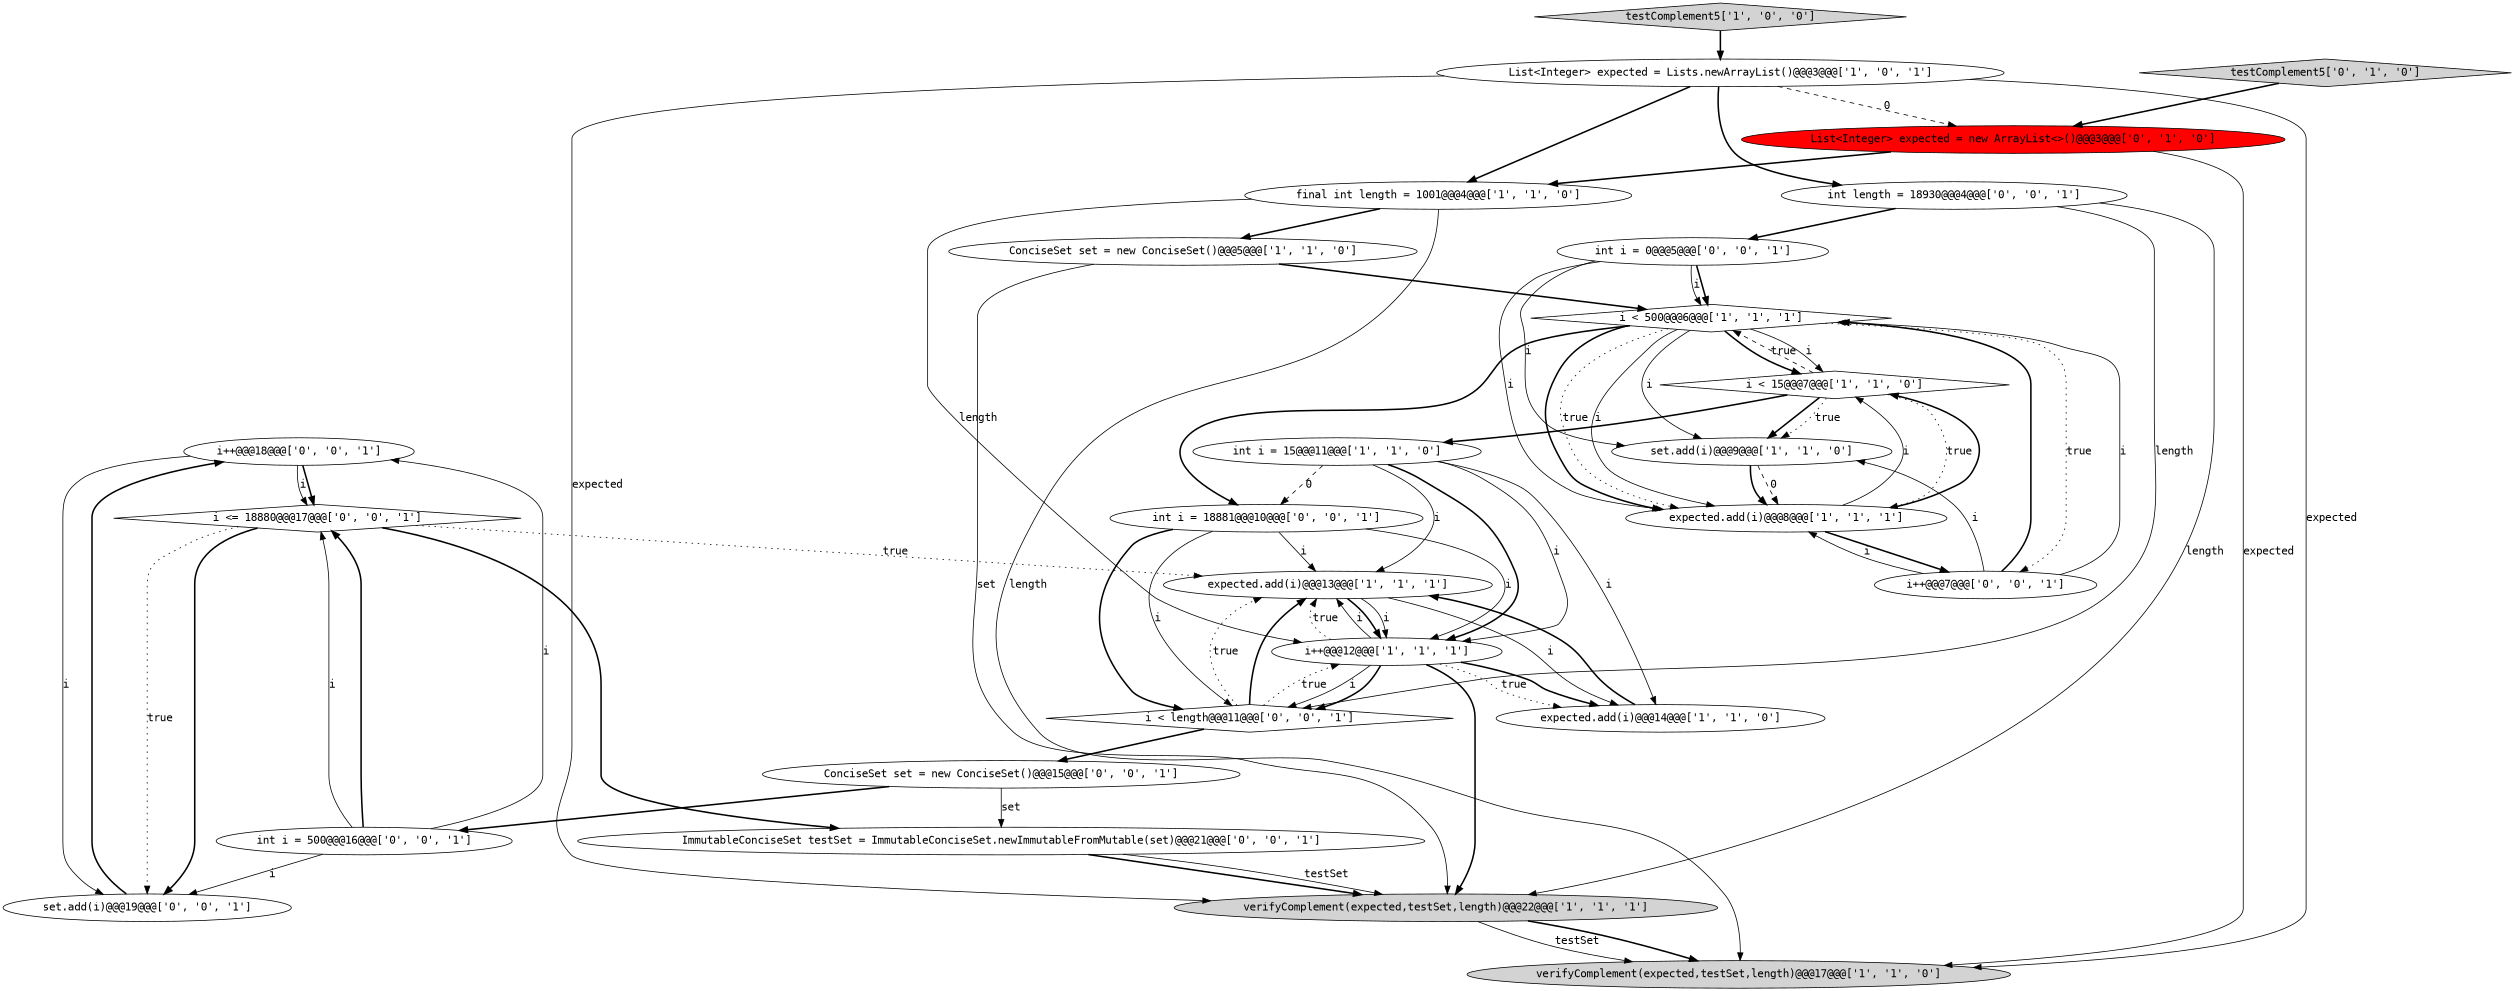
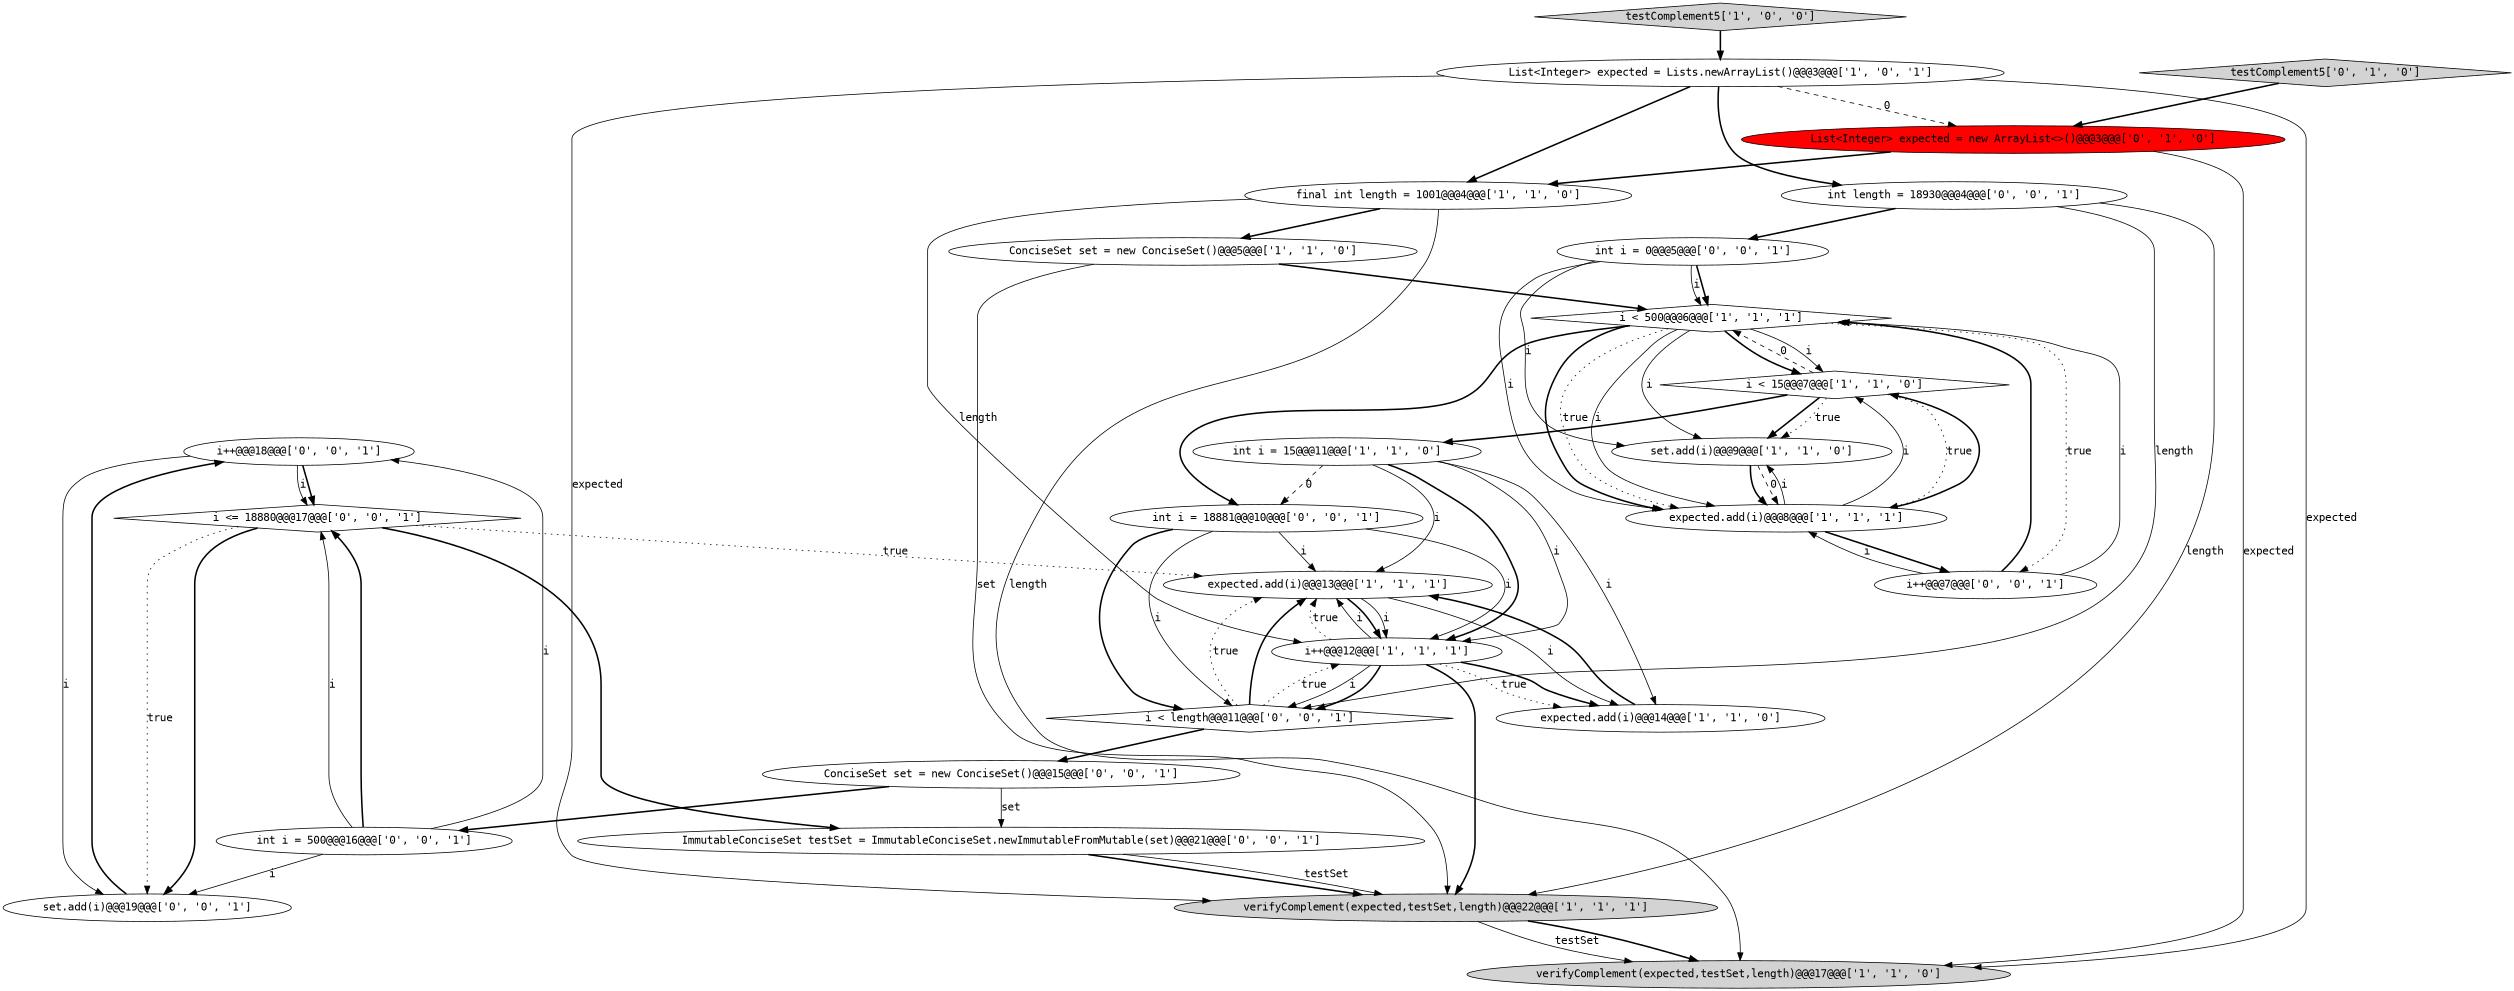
(1784, 352) -> (1784, 352)
(1944, 497) -> (1781, 487)
